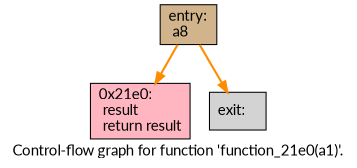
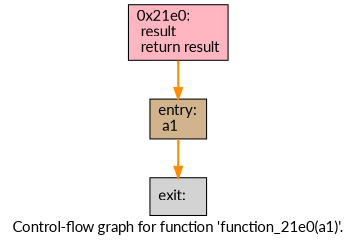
(179, 32) -> (168, 126)
(169, 59) -> (178, 74)
